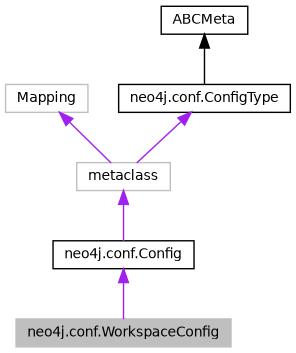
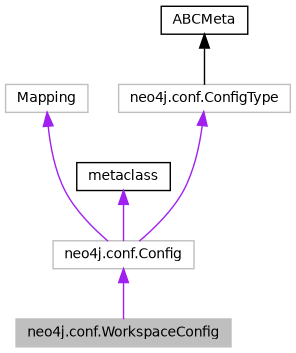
(204, 98) -> (204, 98)
(159, 142) -> (184, 190)
(90, 143) -> (65, 191)
(124, 177) -> (124, 177)
(124, 255) -> (124, 255)
